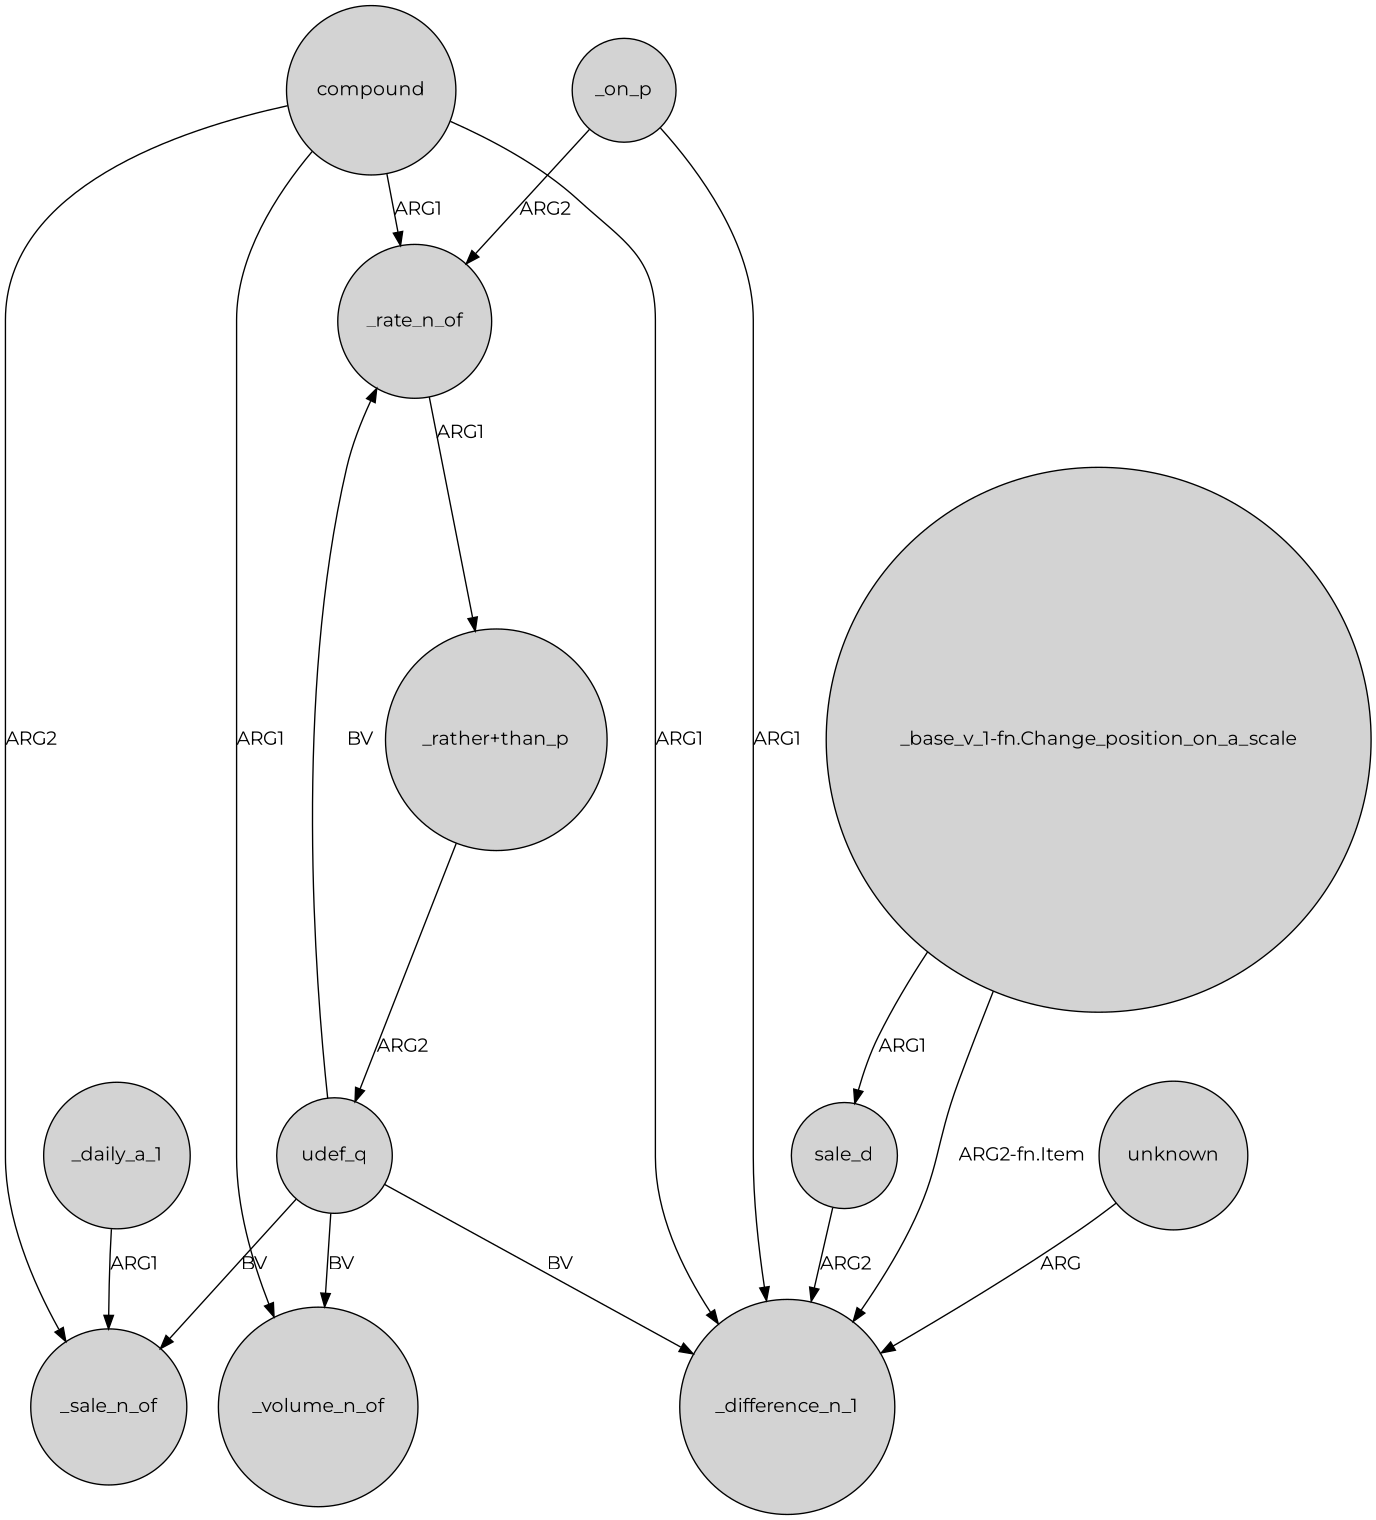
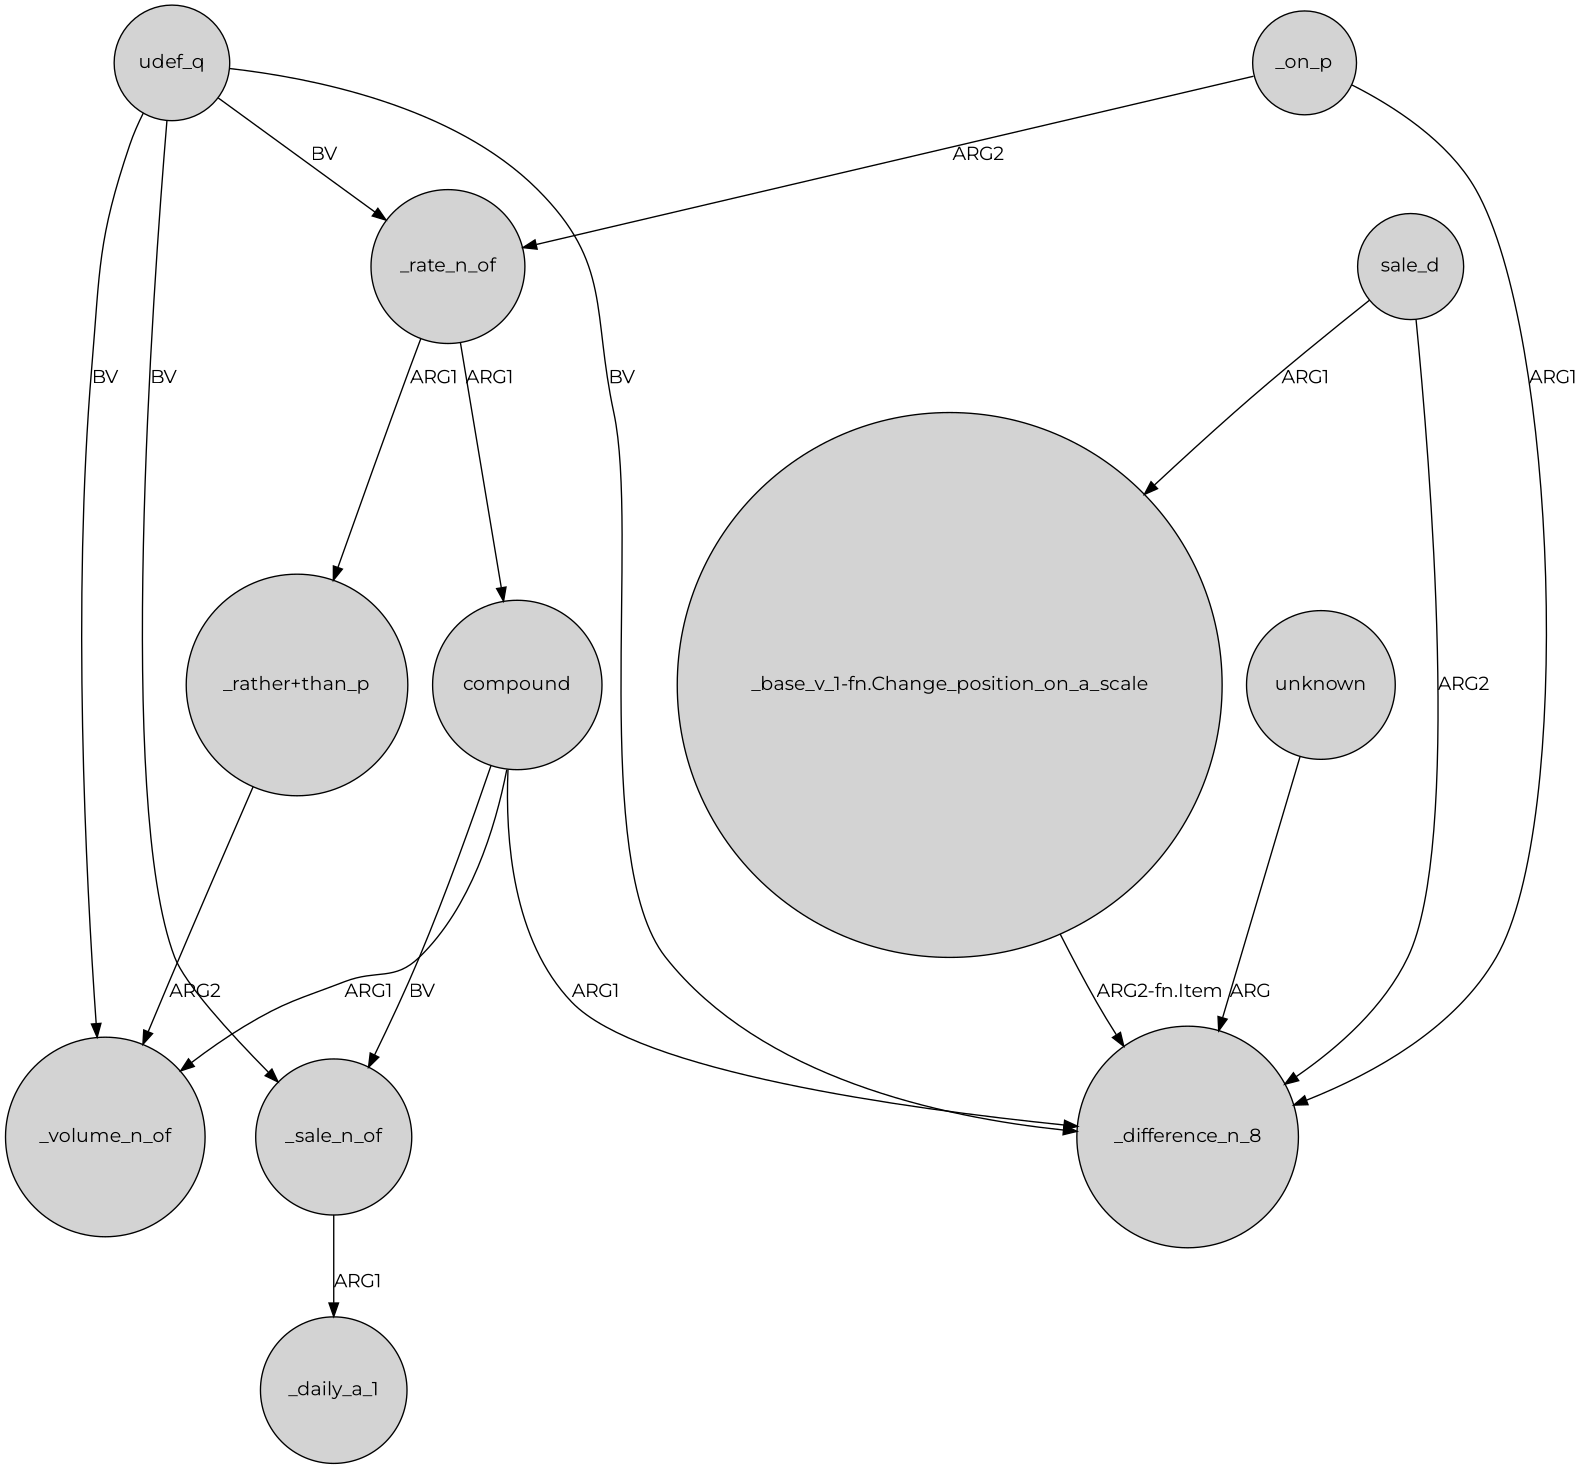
(392, 203) -> (481, 465)
(32, 740) -> (422, 992)
(408, 966) -> (200, 909)
(888, 1018) -> (1260, 390)
(110, 1272) -> (334, 1259)
(787, 1407) -> (1188, 1137)
